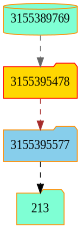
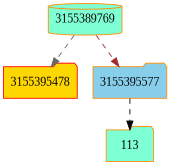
(40, 110) -> (105, 47)
(40, 209) -> (130, 146)
